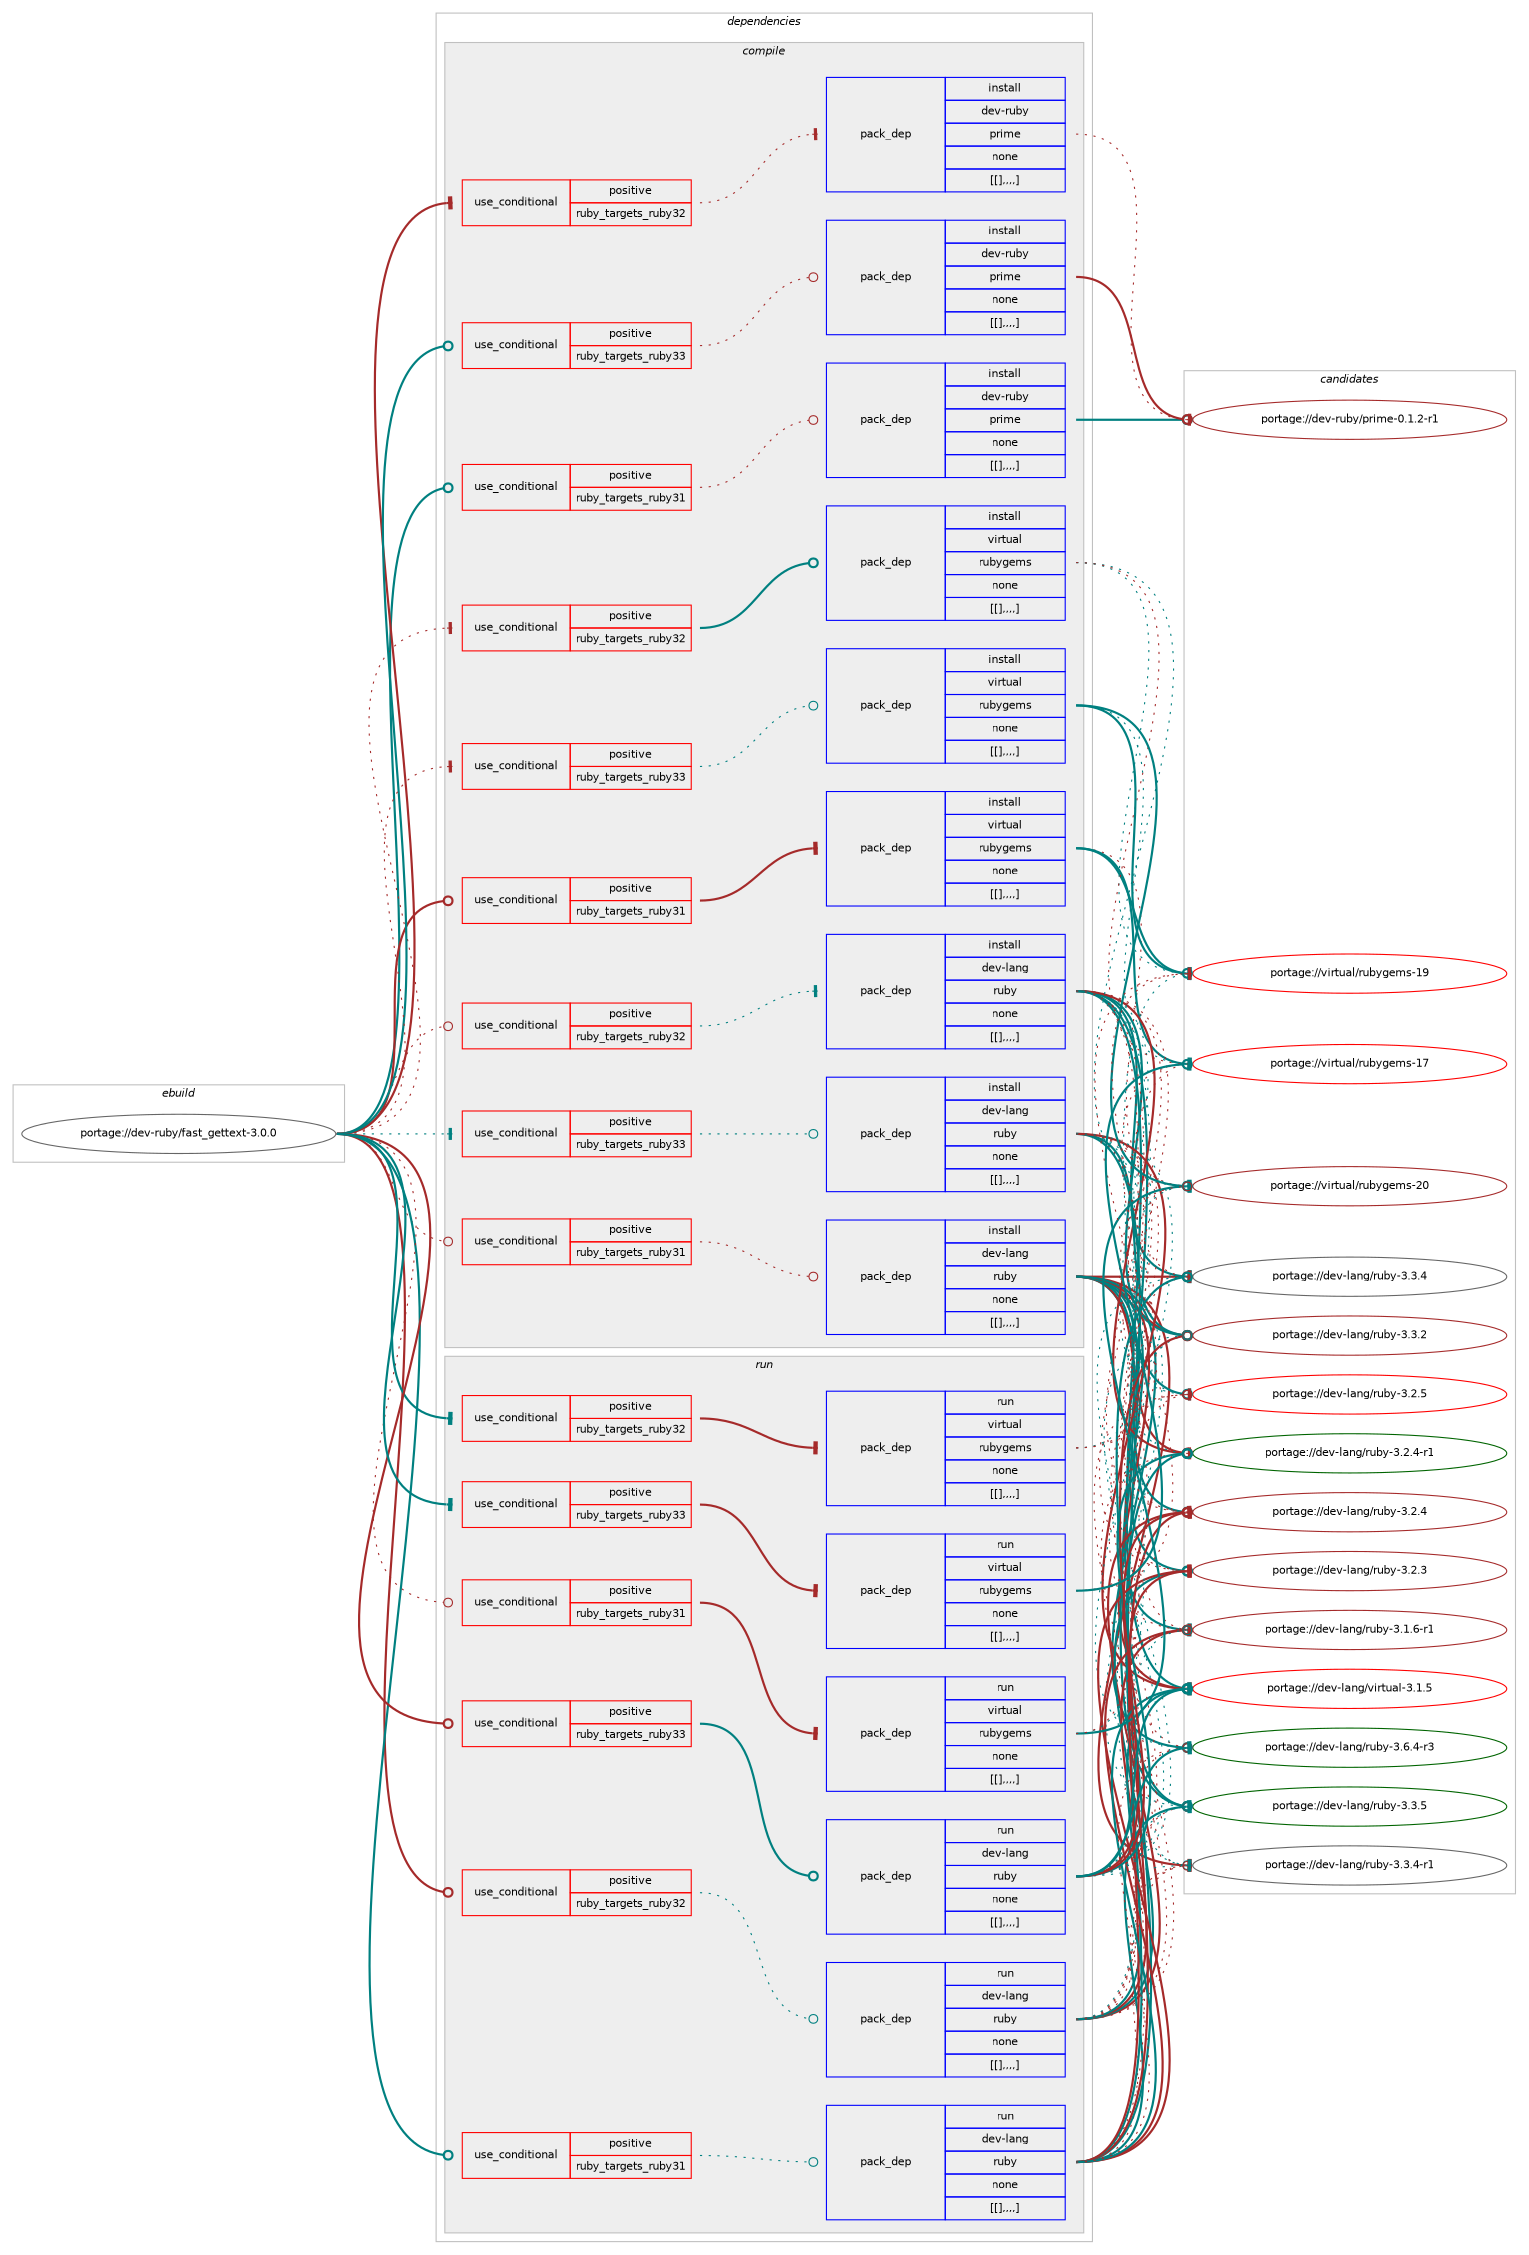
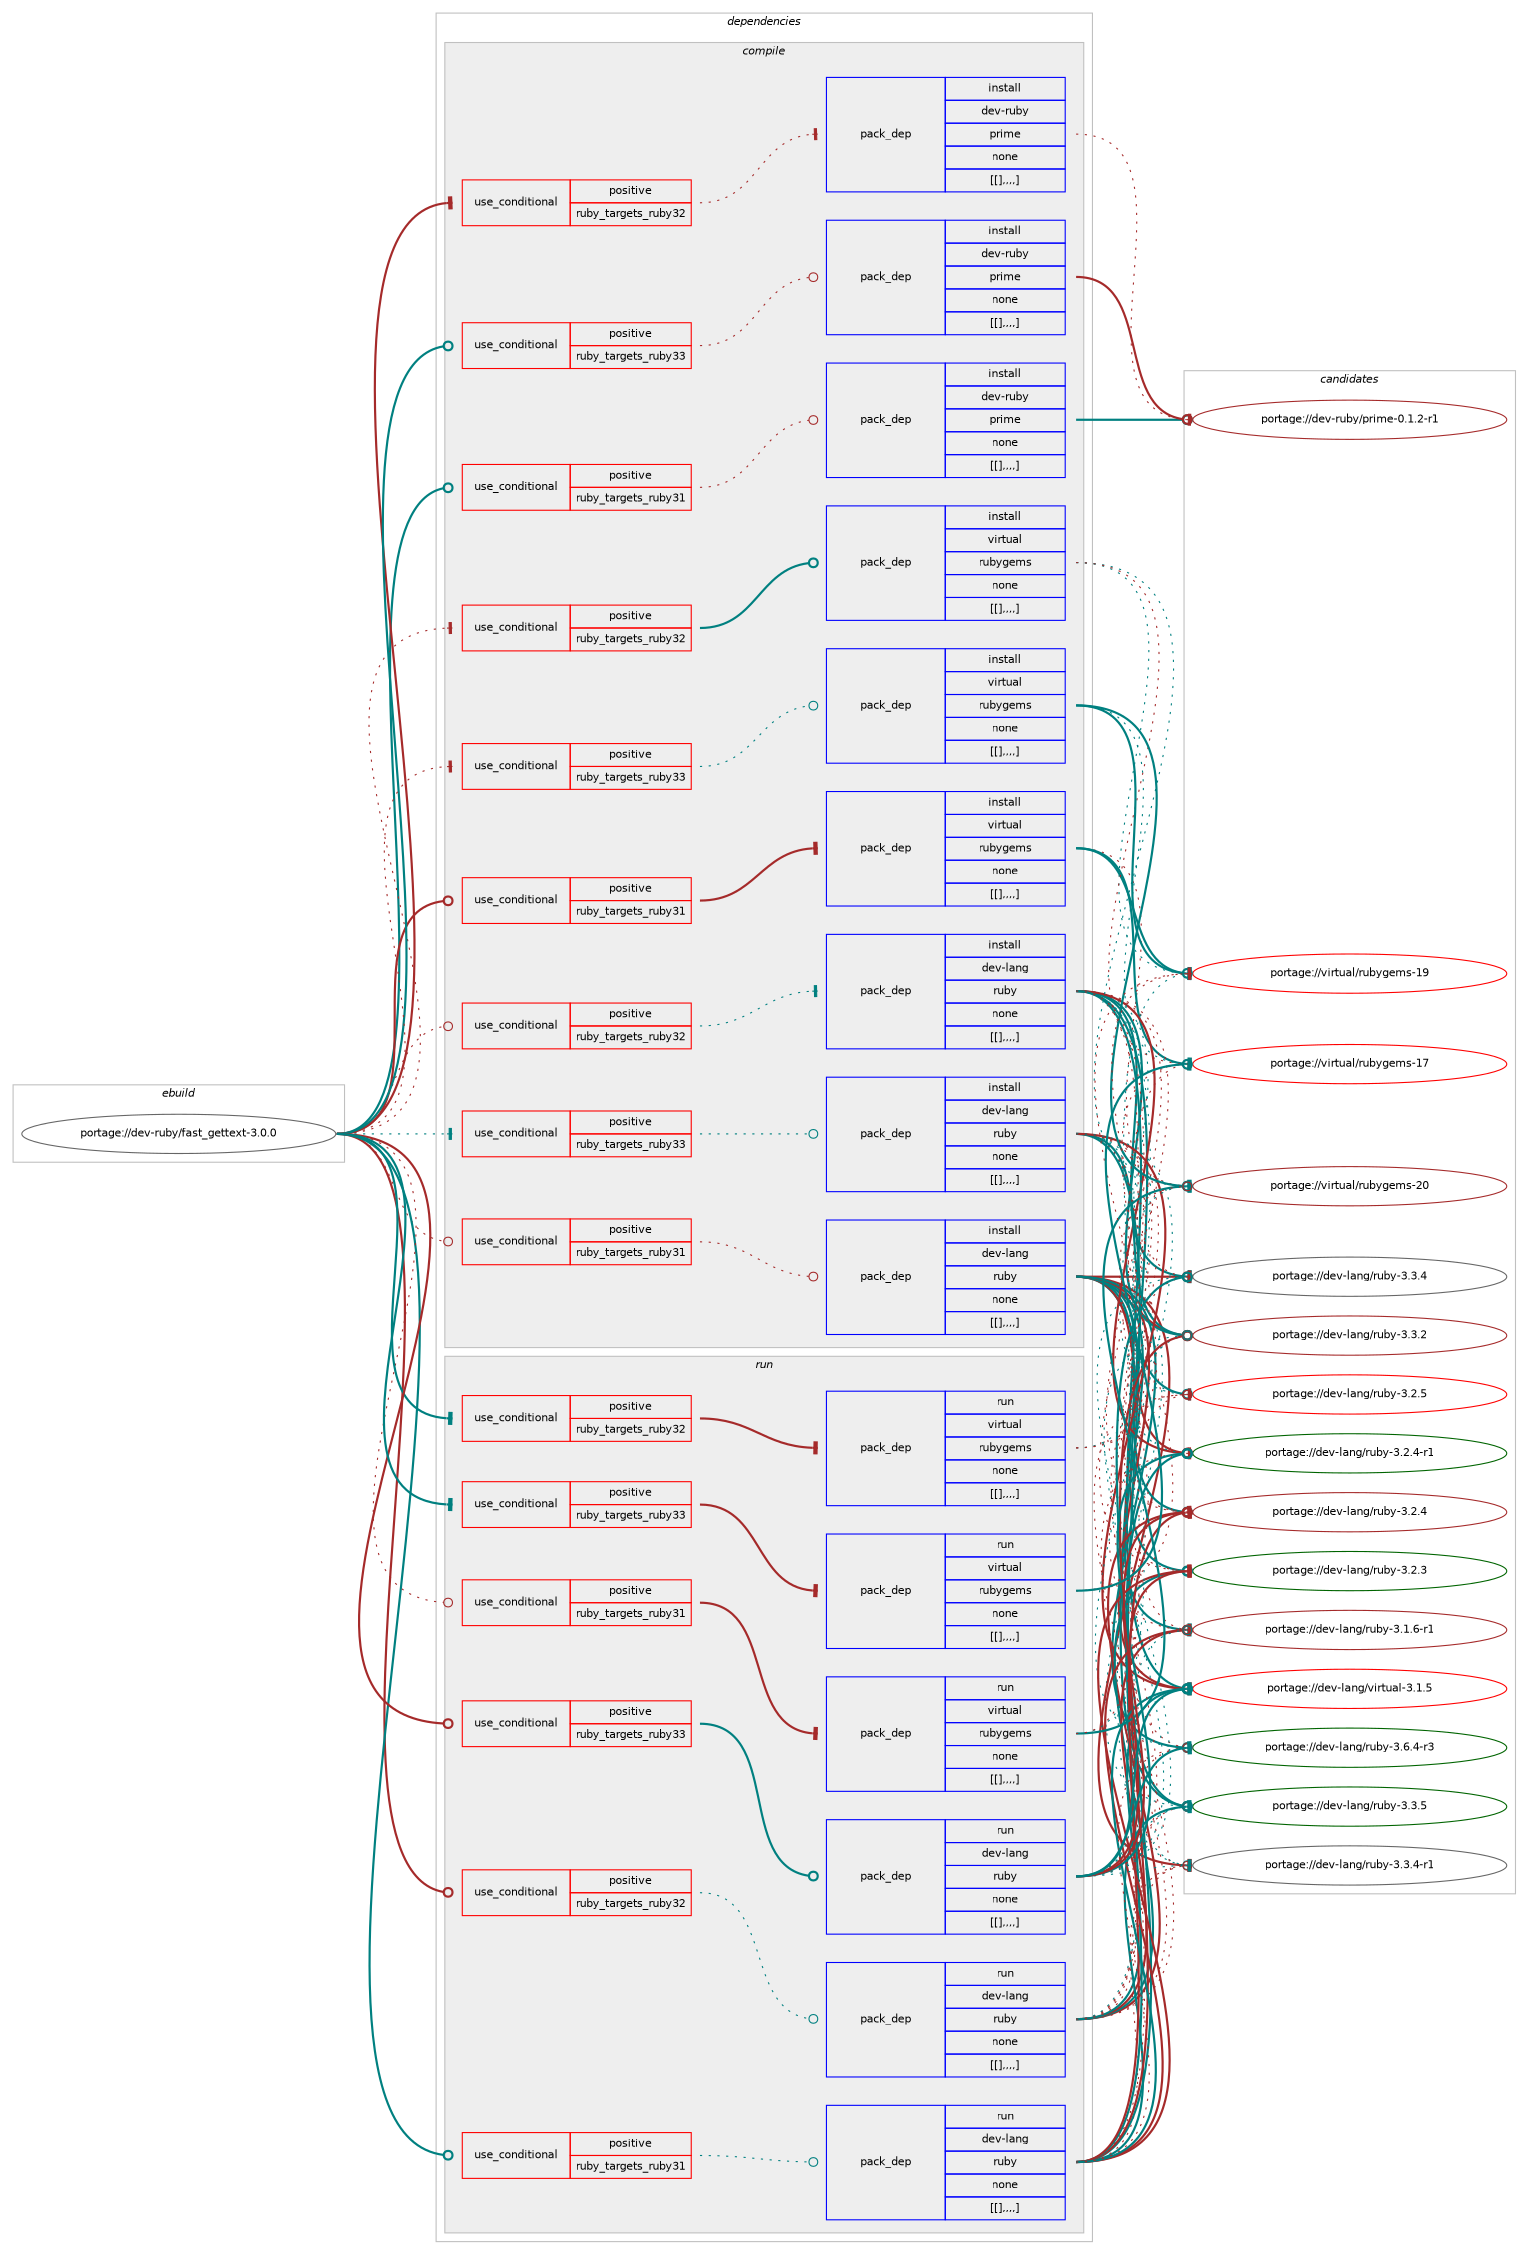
(1350, 1571) -> (1350, 1571)
